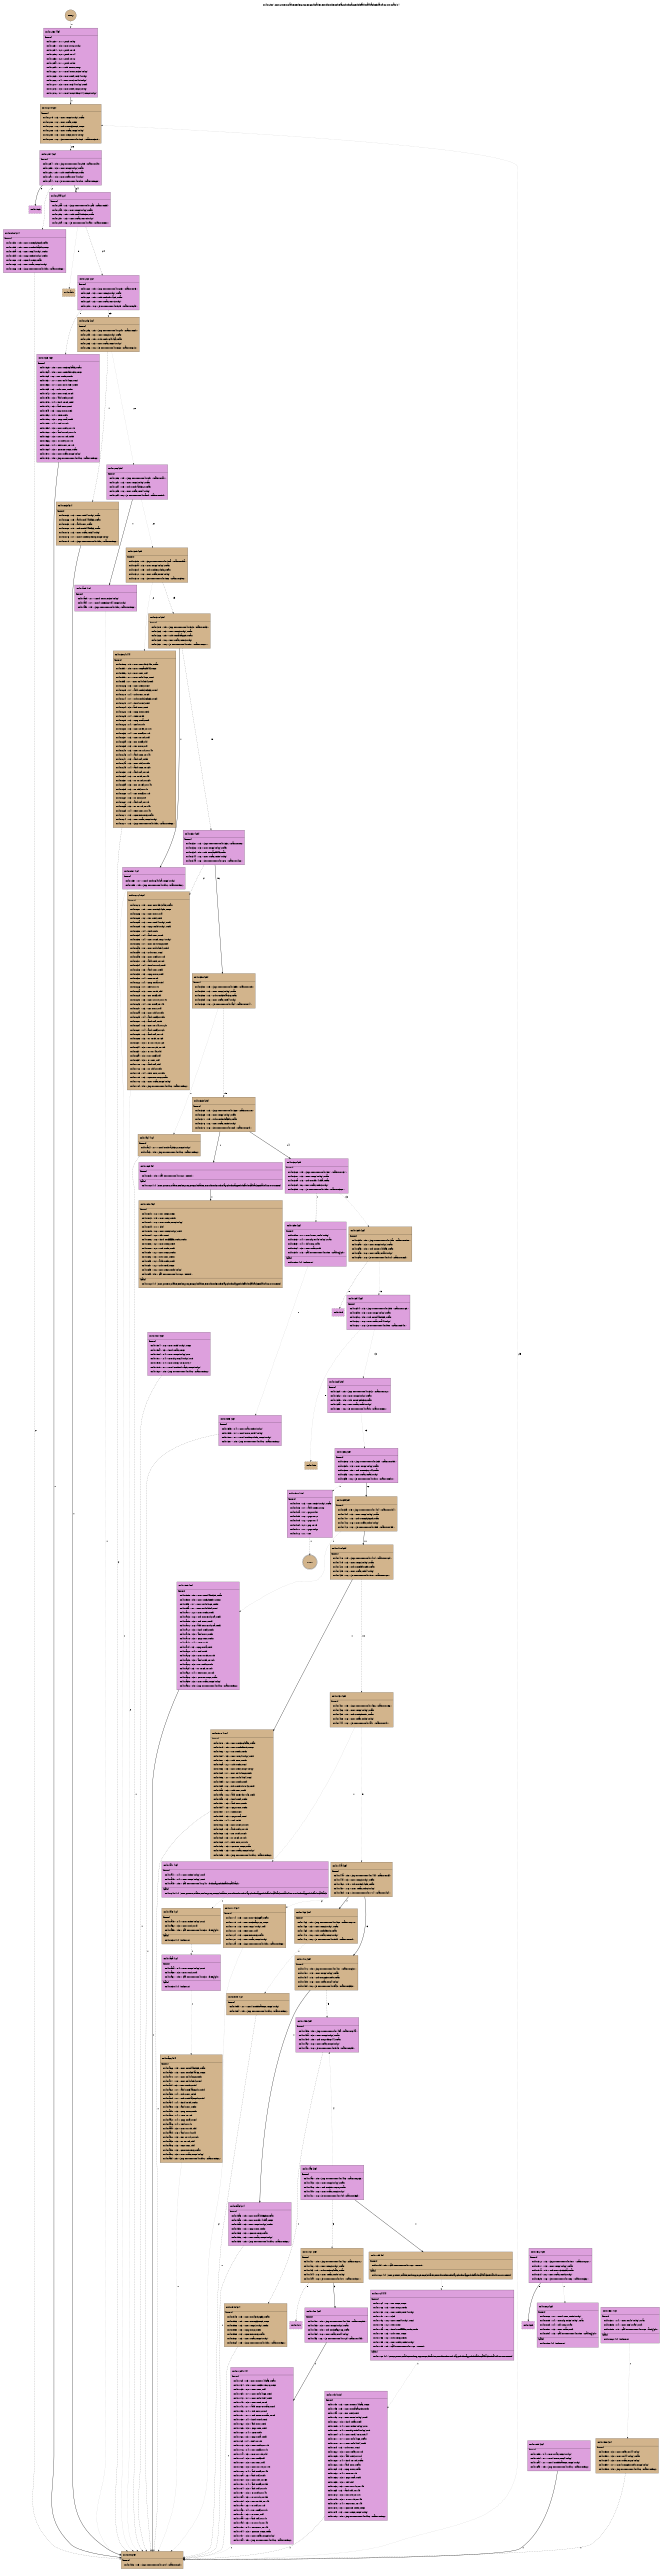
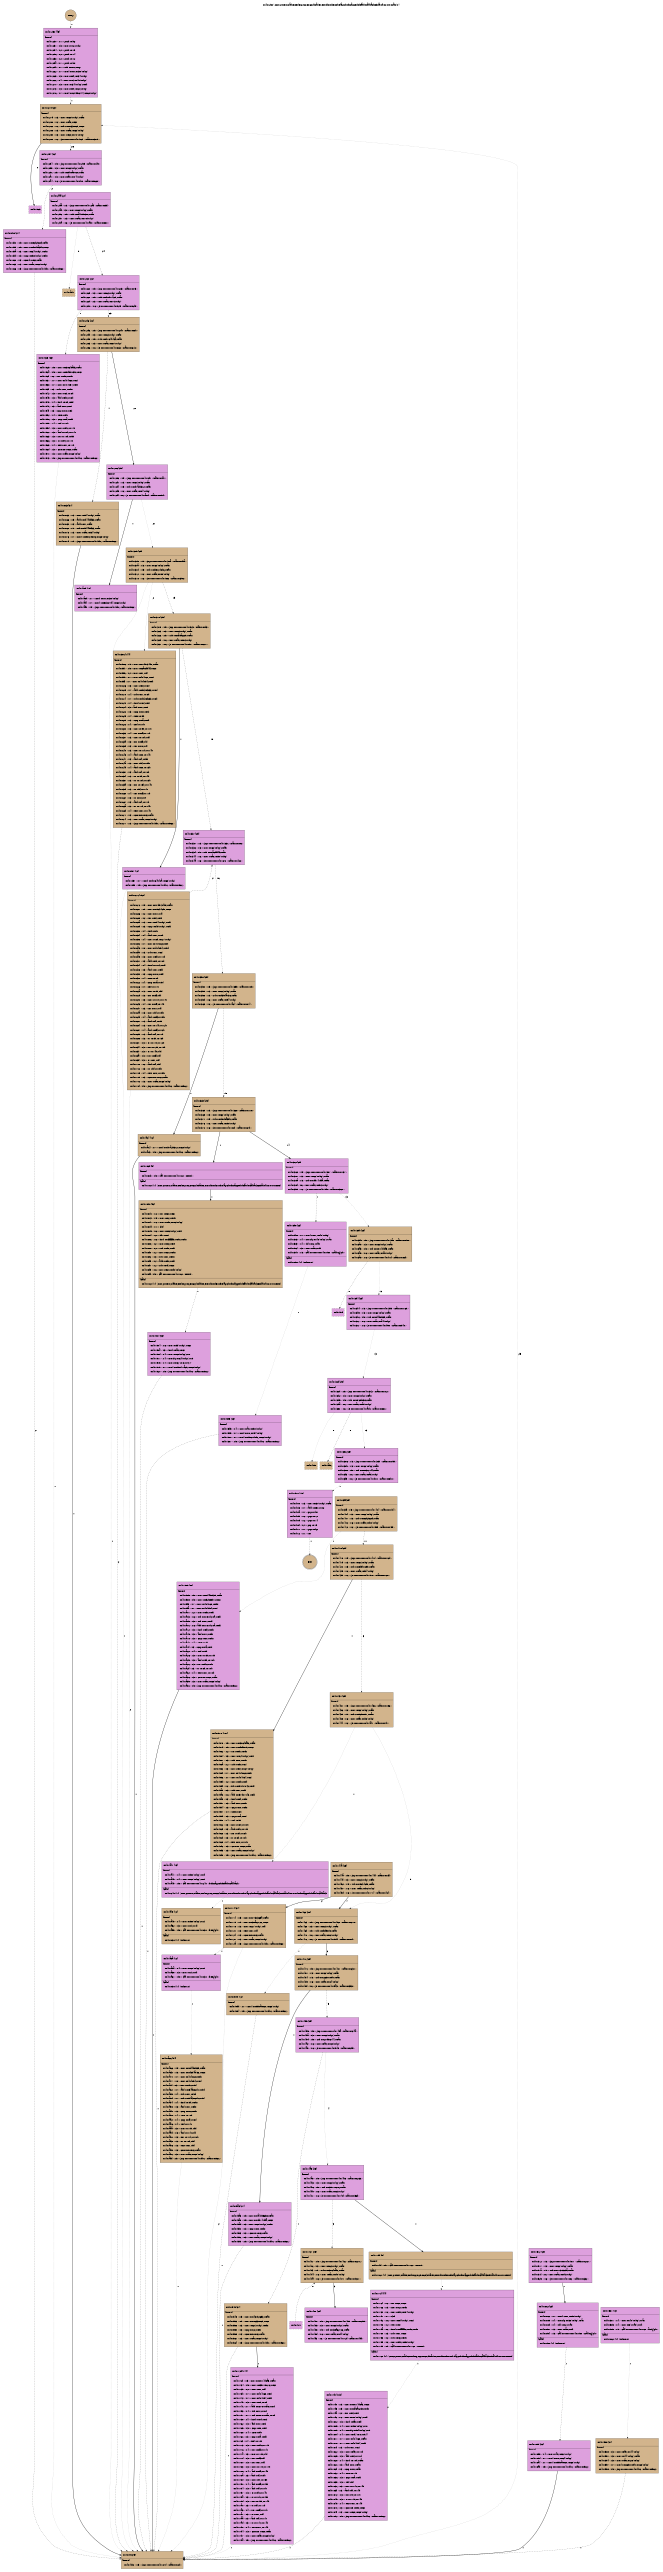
(71, 100) -> (71, 100)
(75, 188) -> none
(37, 194) -> (31, 173)
(123, 408) -> (123, 408)
(197, 879) -> (207, 886)
(219, 919) -> (219, 919)
(198, 1071) -> (198, 1071)
none -> (192, 1309)
(320, 1389) -> (321, 1435)
none -> (326, 1466)
(366, 1489) -> none
(54, 1532) -> (54, 1532)
(364, 1537) -> (364, 1537)
(310, 1562) -> (310, 1562)
(106, 1588) -> (111, 1563)
(363, 1636) -> (363, 1636)
(362, 1794) -> (411, 1833)
(135, 1853) -> (135, 1853)
(309, 1901) -> (309, 1901)
(365, 1927) -> (326, 1949)
(191, 1949) -> (220, 1951)
(332, 2109) -> (324, 2108)
(564, 2292) -> (564, 2292)
(299, 2300) -> (299, 2299)
(528, 2325) -> none
(310, 2371) -> (257, 2356)
none -> (563, 2393)
